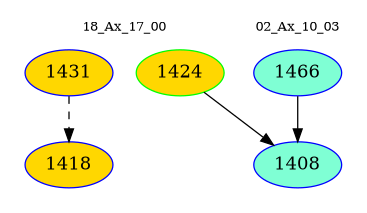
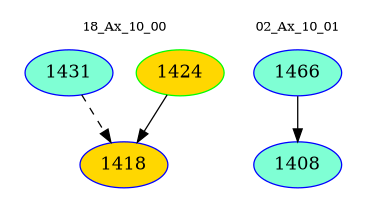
(125, 27) -> (125, 27)
(298, 27) -> (298, 27)
(69, 73) -> (69, 73)
(226, 109) -> (156, 113)
